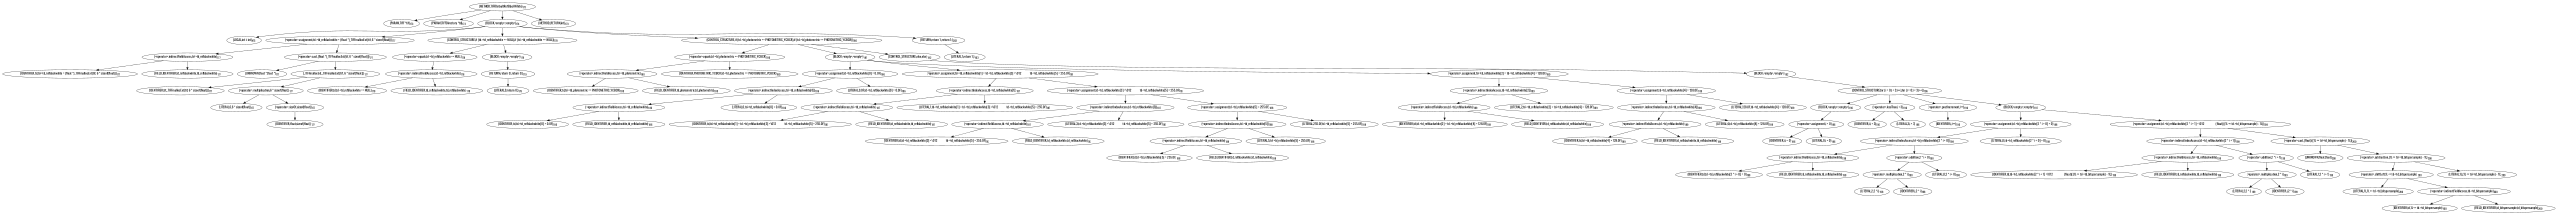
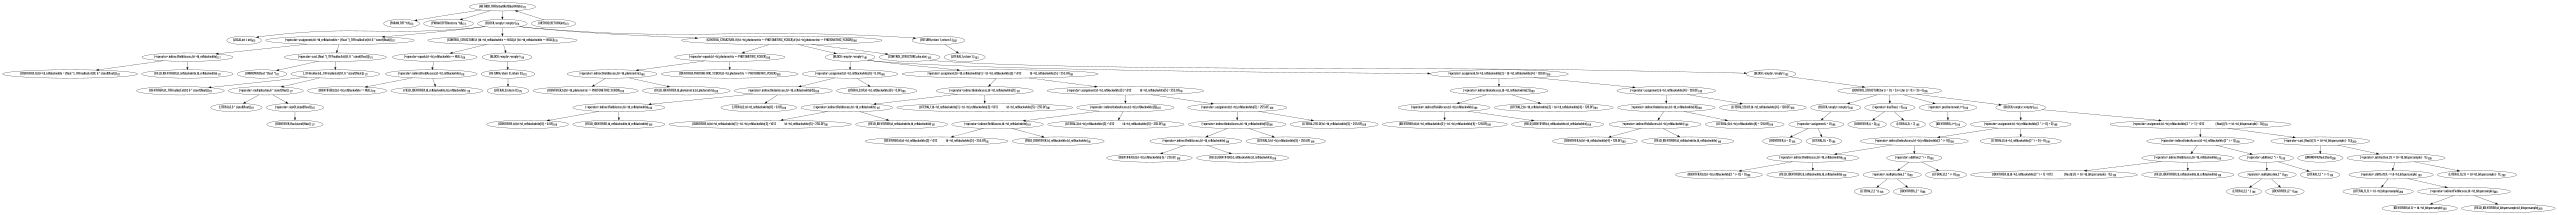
(526, 15) -> (531, 16)
